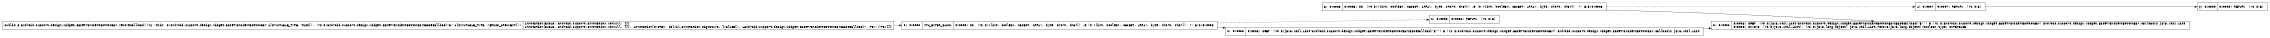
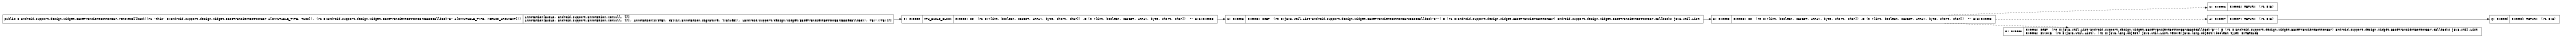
(1739, 15) -> (2005, 25)
(1322, 21) -> (2077, 11)
(938, 25) -> (938, 19)
(1706, 28) -> (1706, 19)
